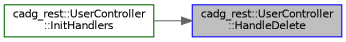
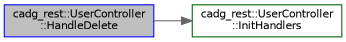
(168, 21) -> (168, 21)
